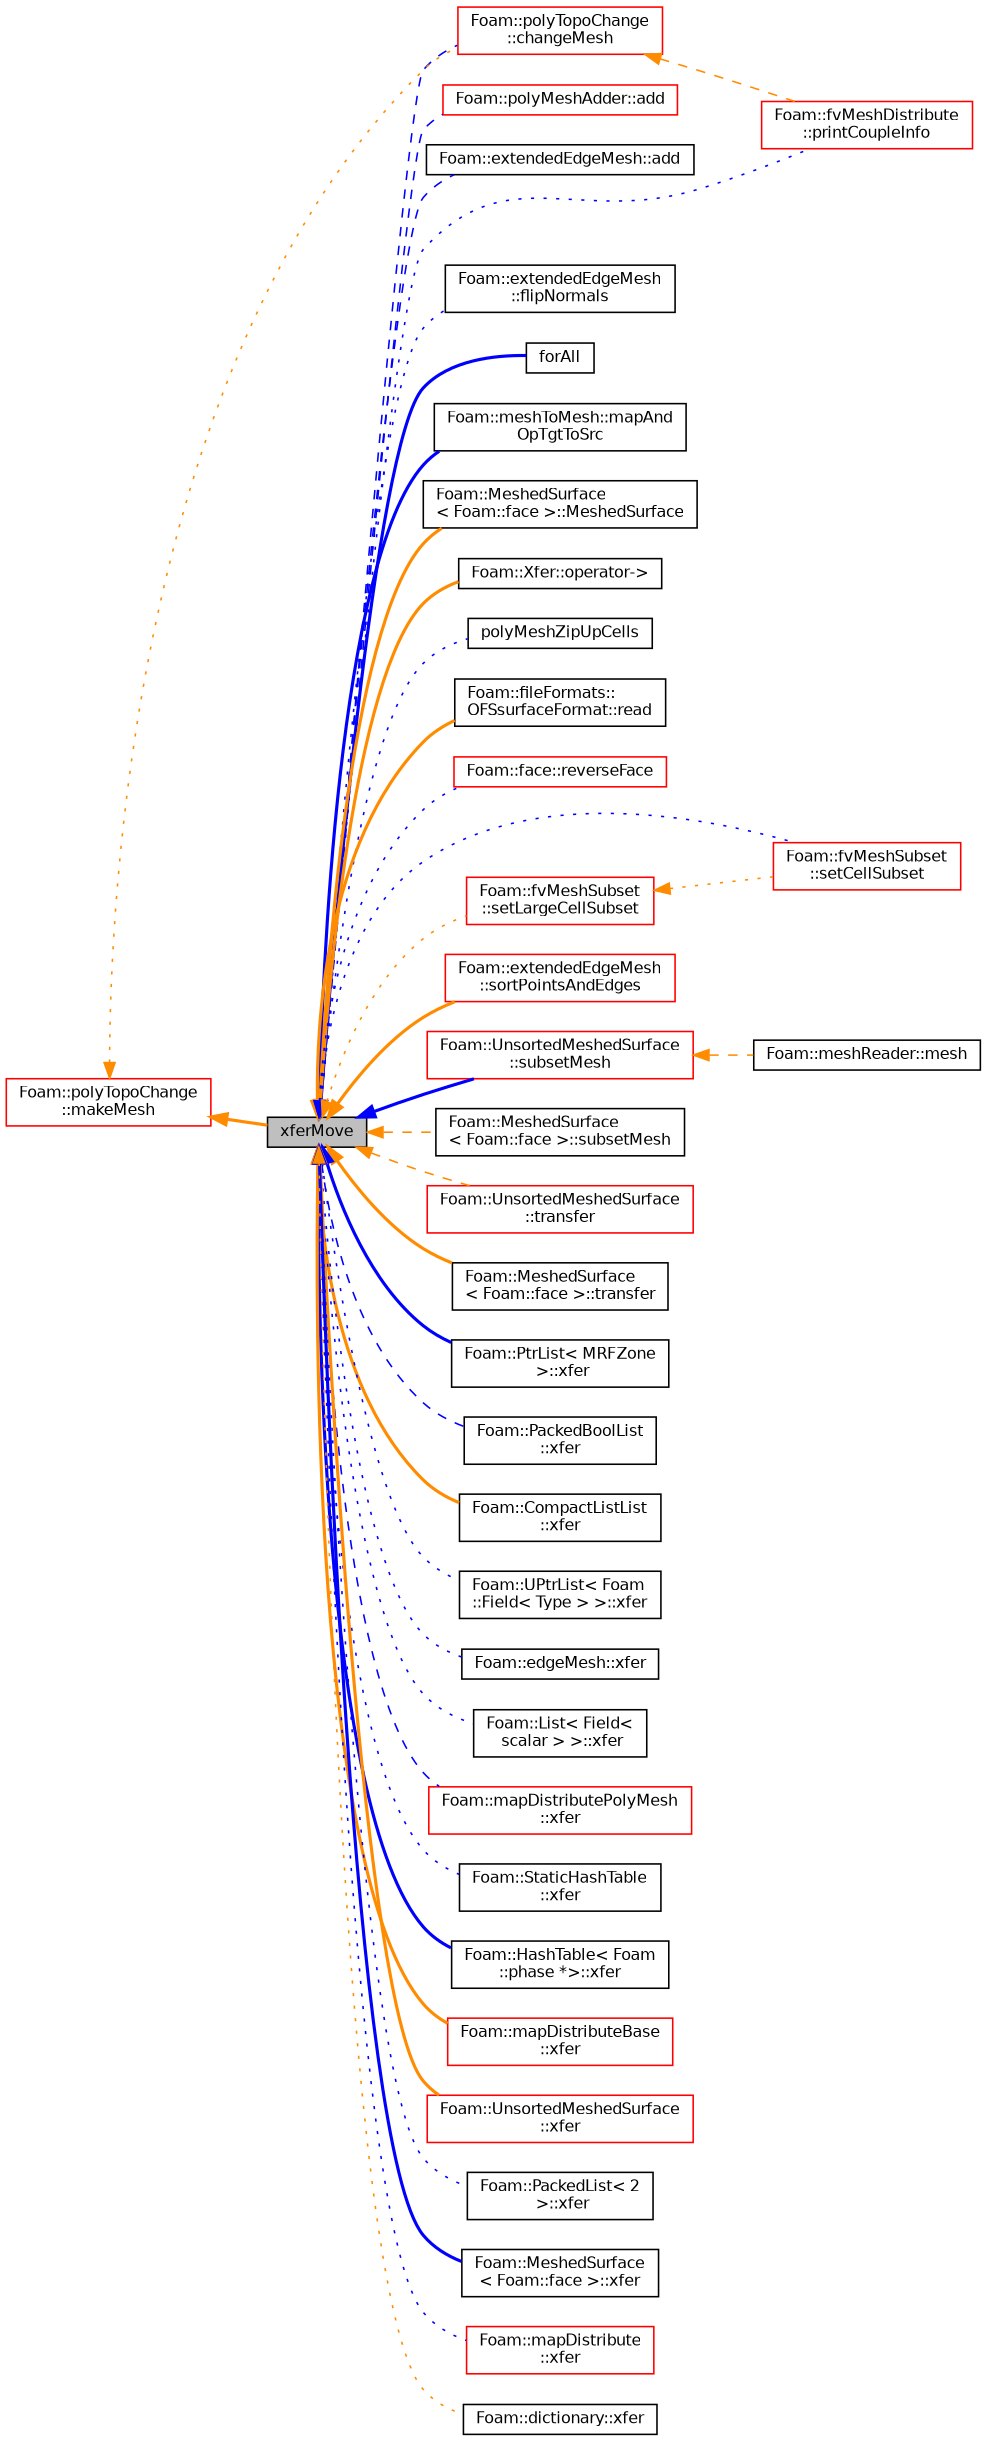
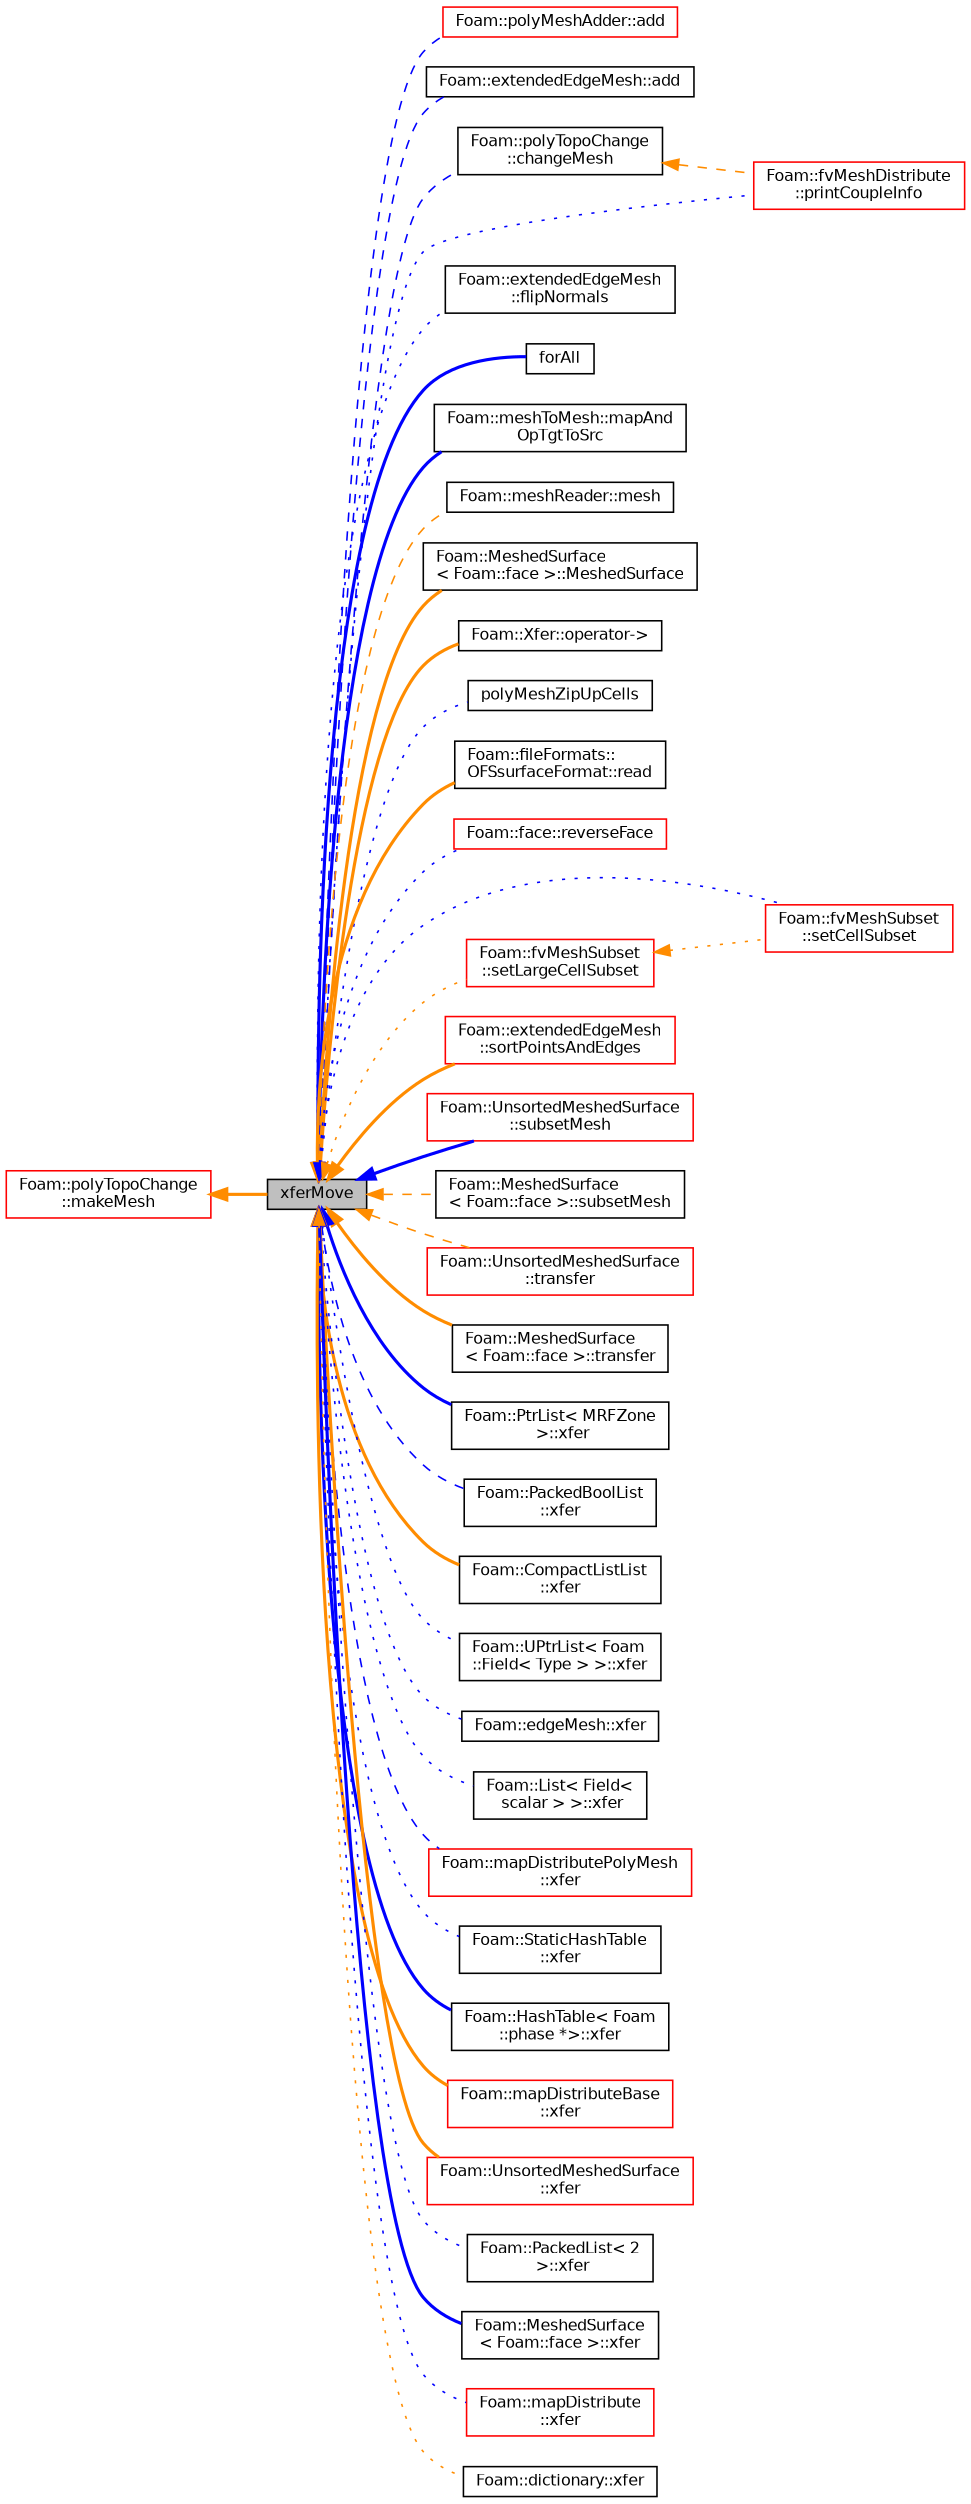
(560, 31) -> (560, 151)
(184, 516) -> none
(731, 1055) -> (359, 707)
